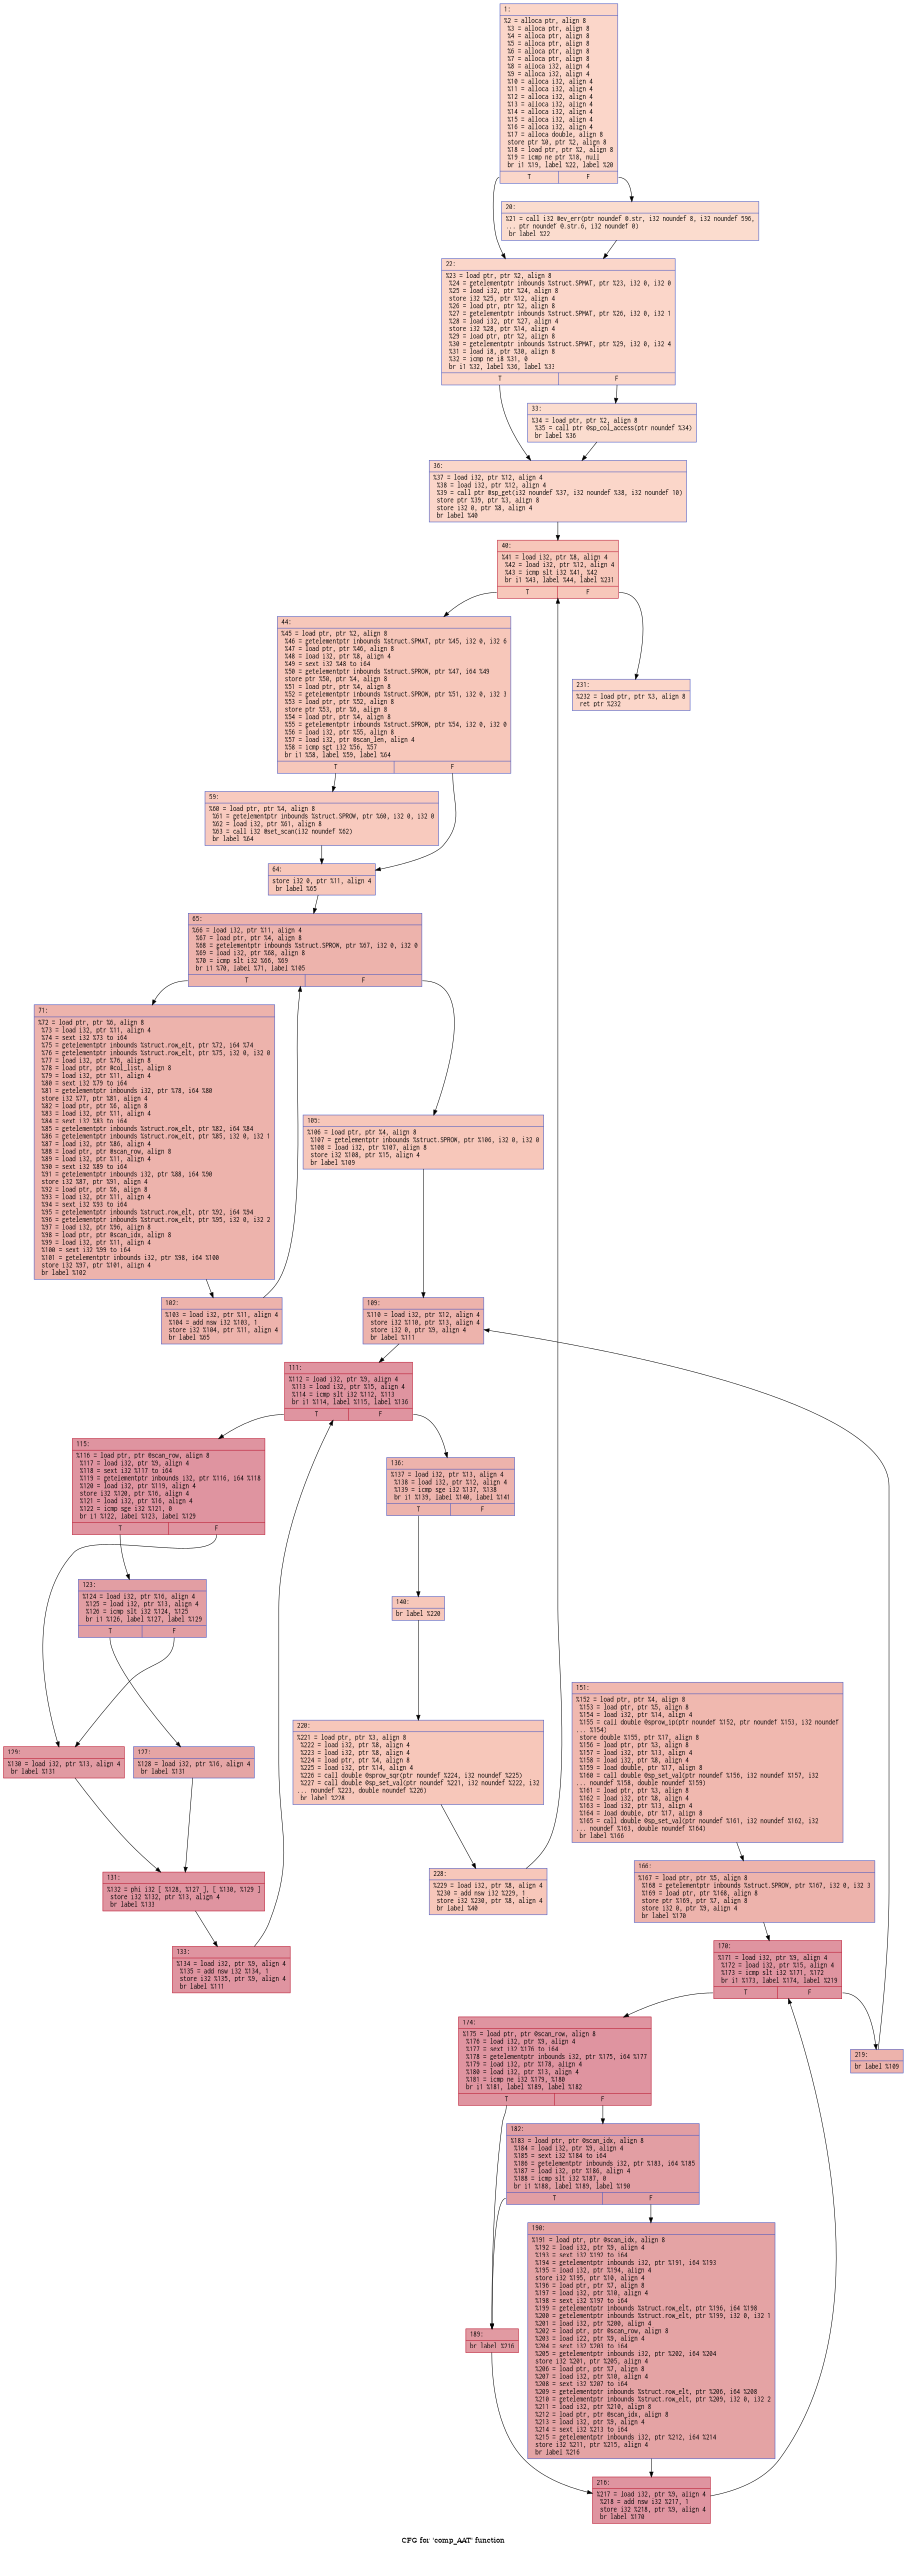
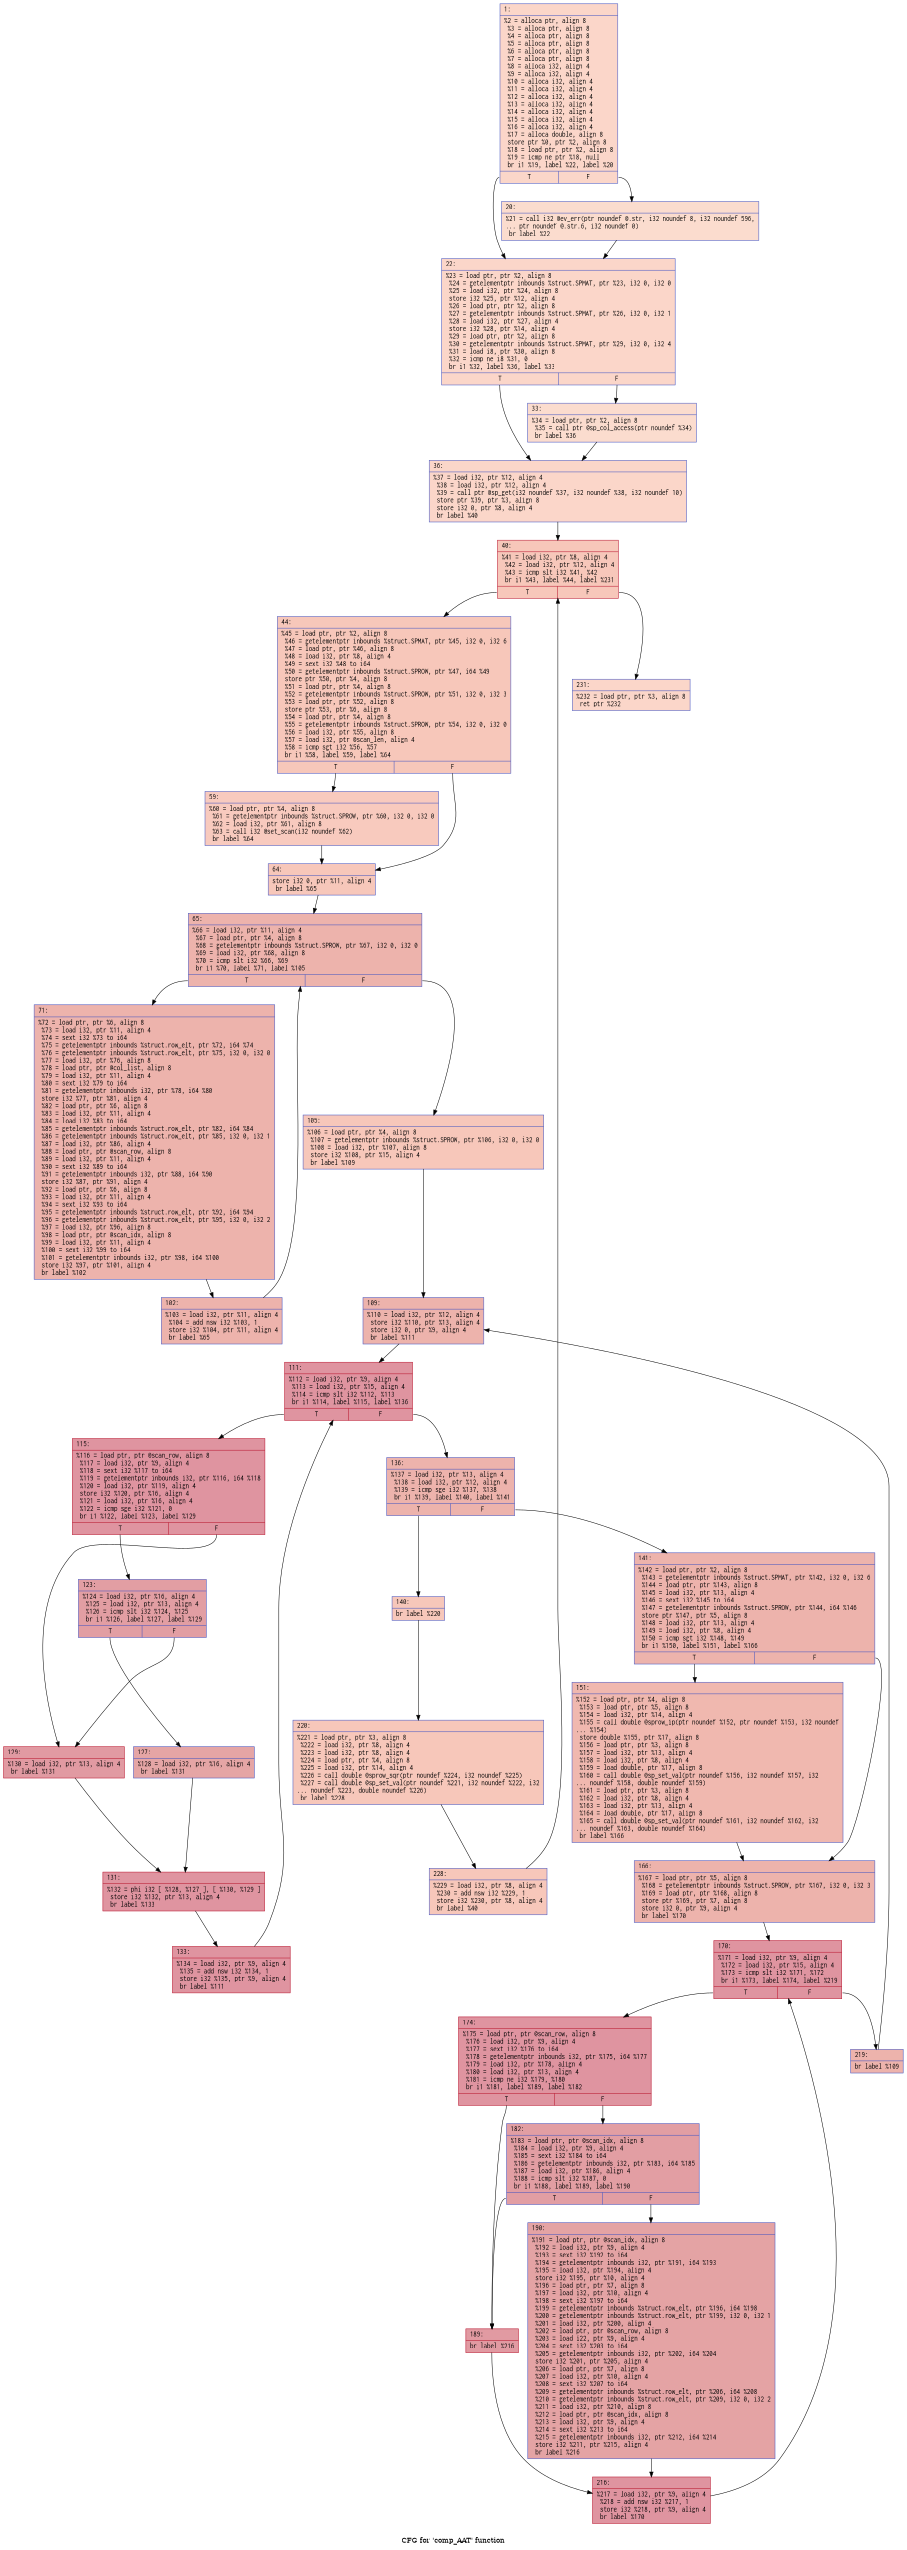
(83, 1121) -> (83, 1121)
none -> (755, 1608)
